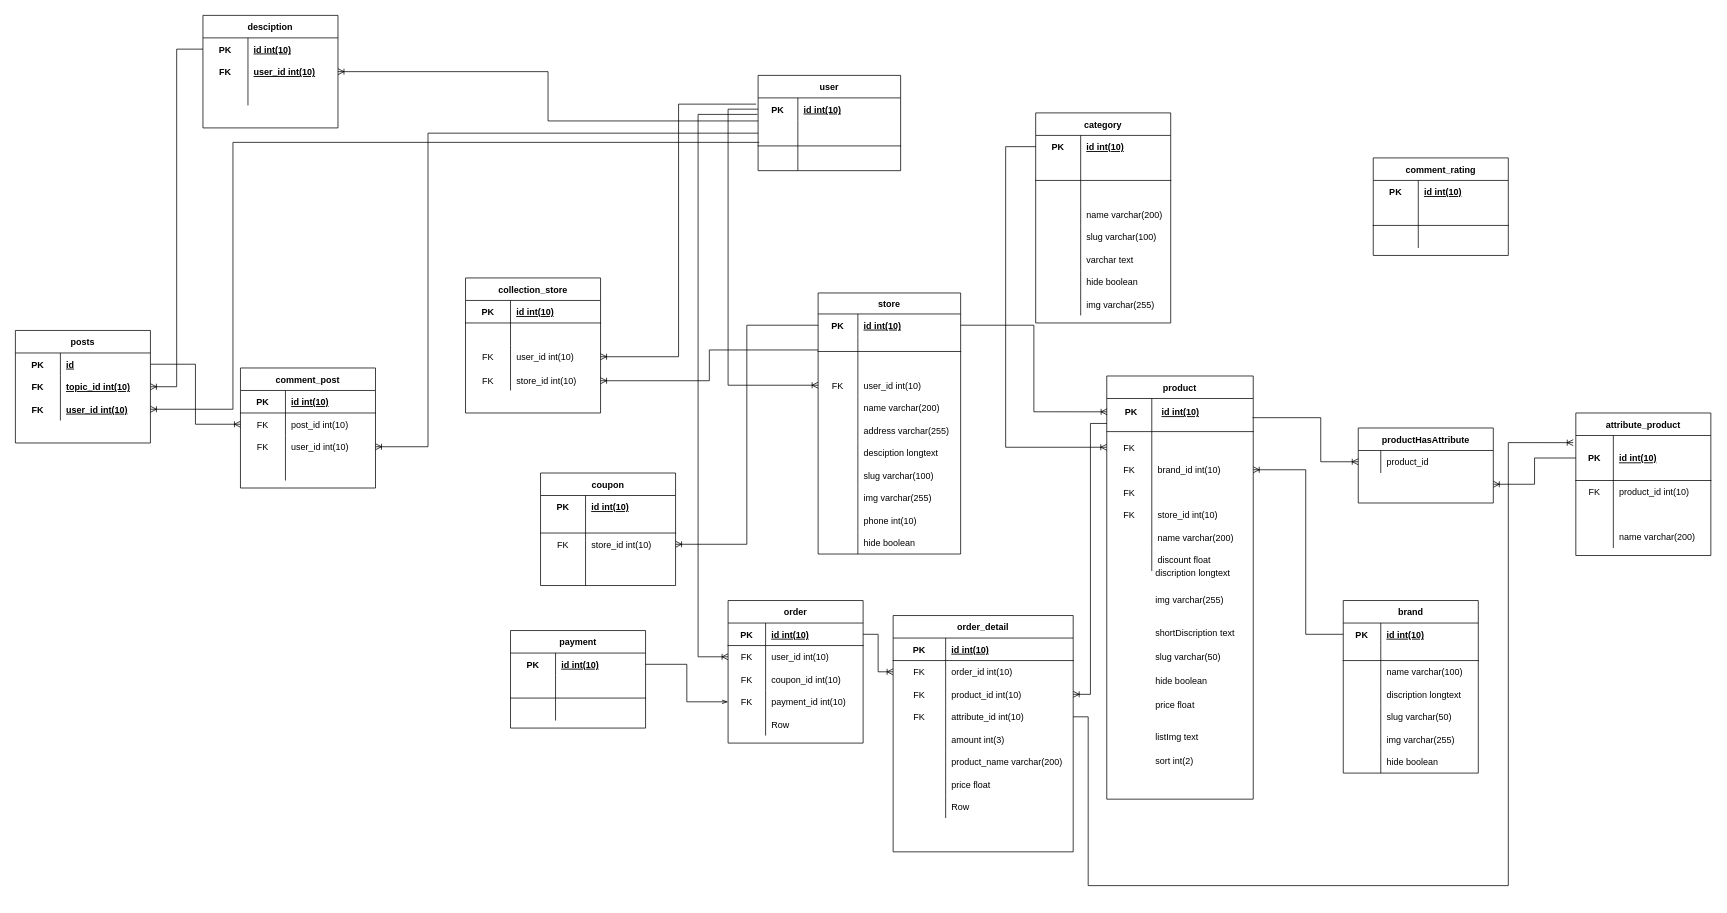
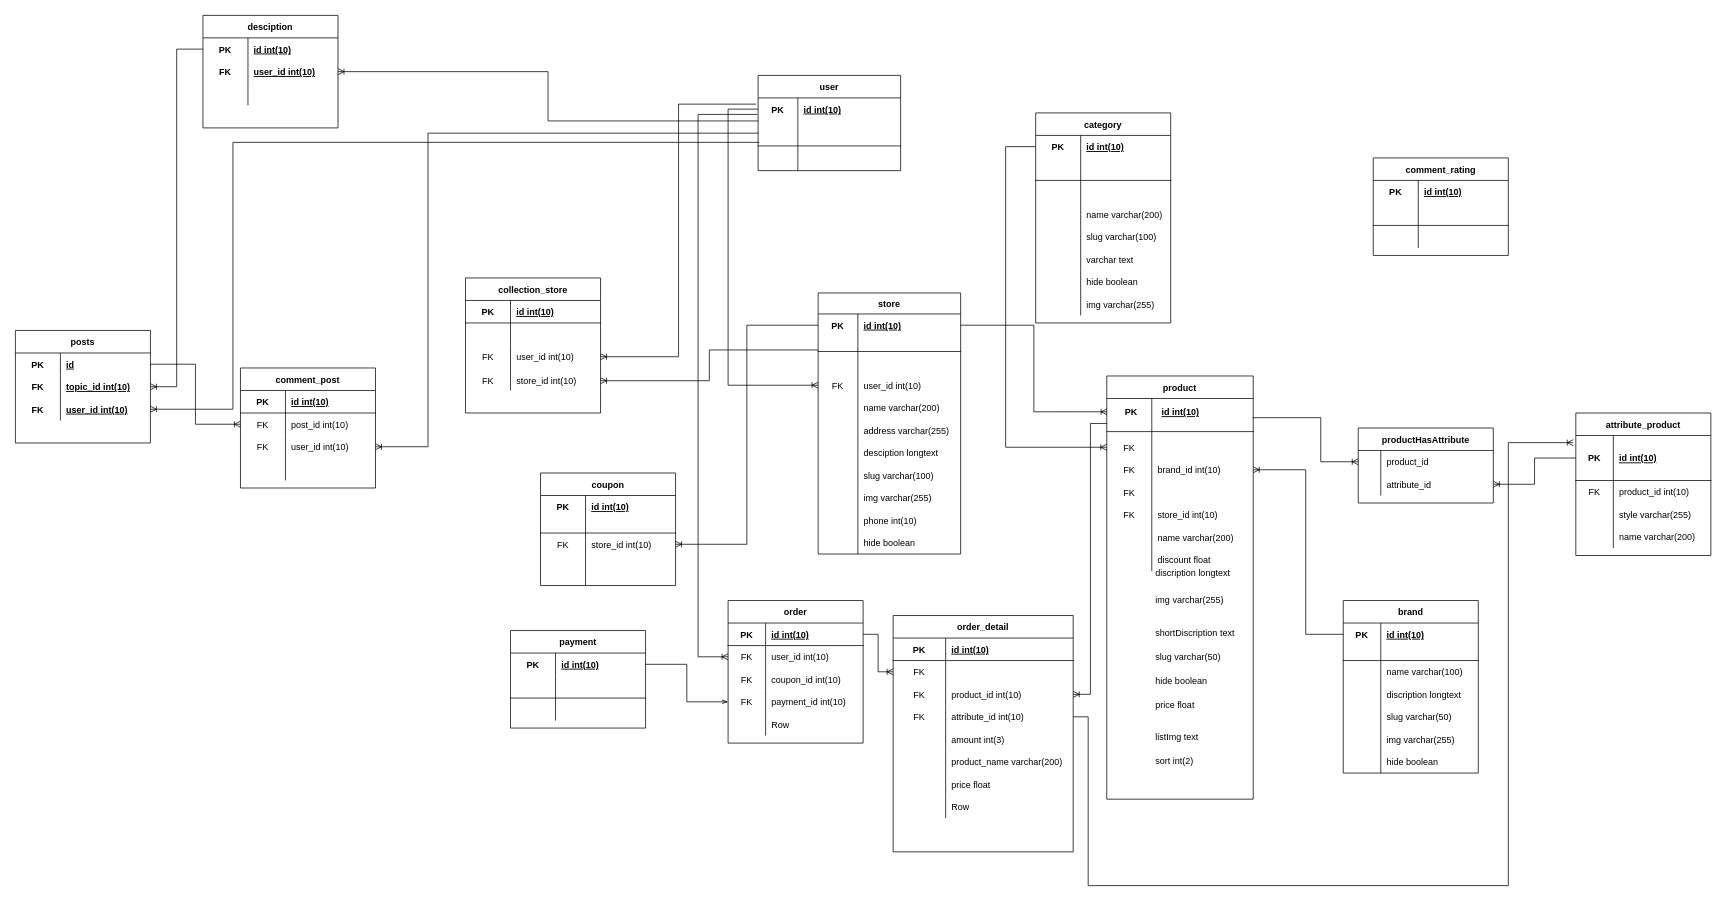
none -> (1437, 484)
none -> (1662, 514)
(1009, 672) -> none
